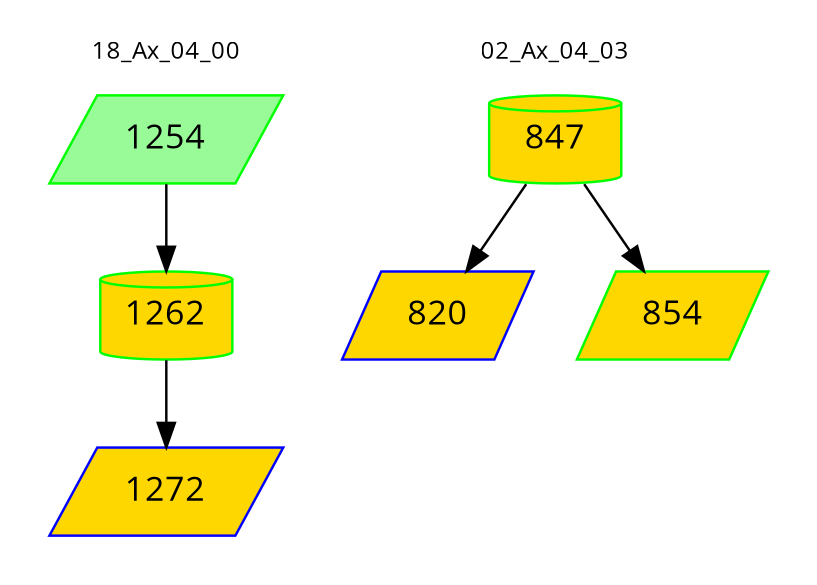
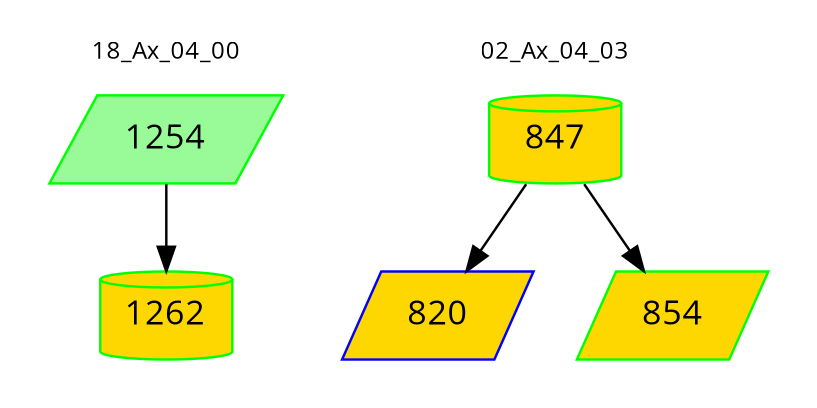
(166, 492) -> none
